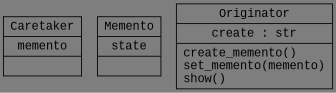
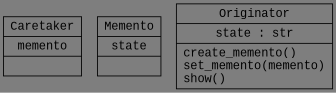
(254, 33) -> (254, 33)
